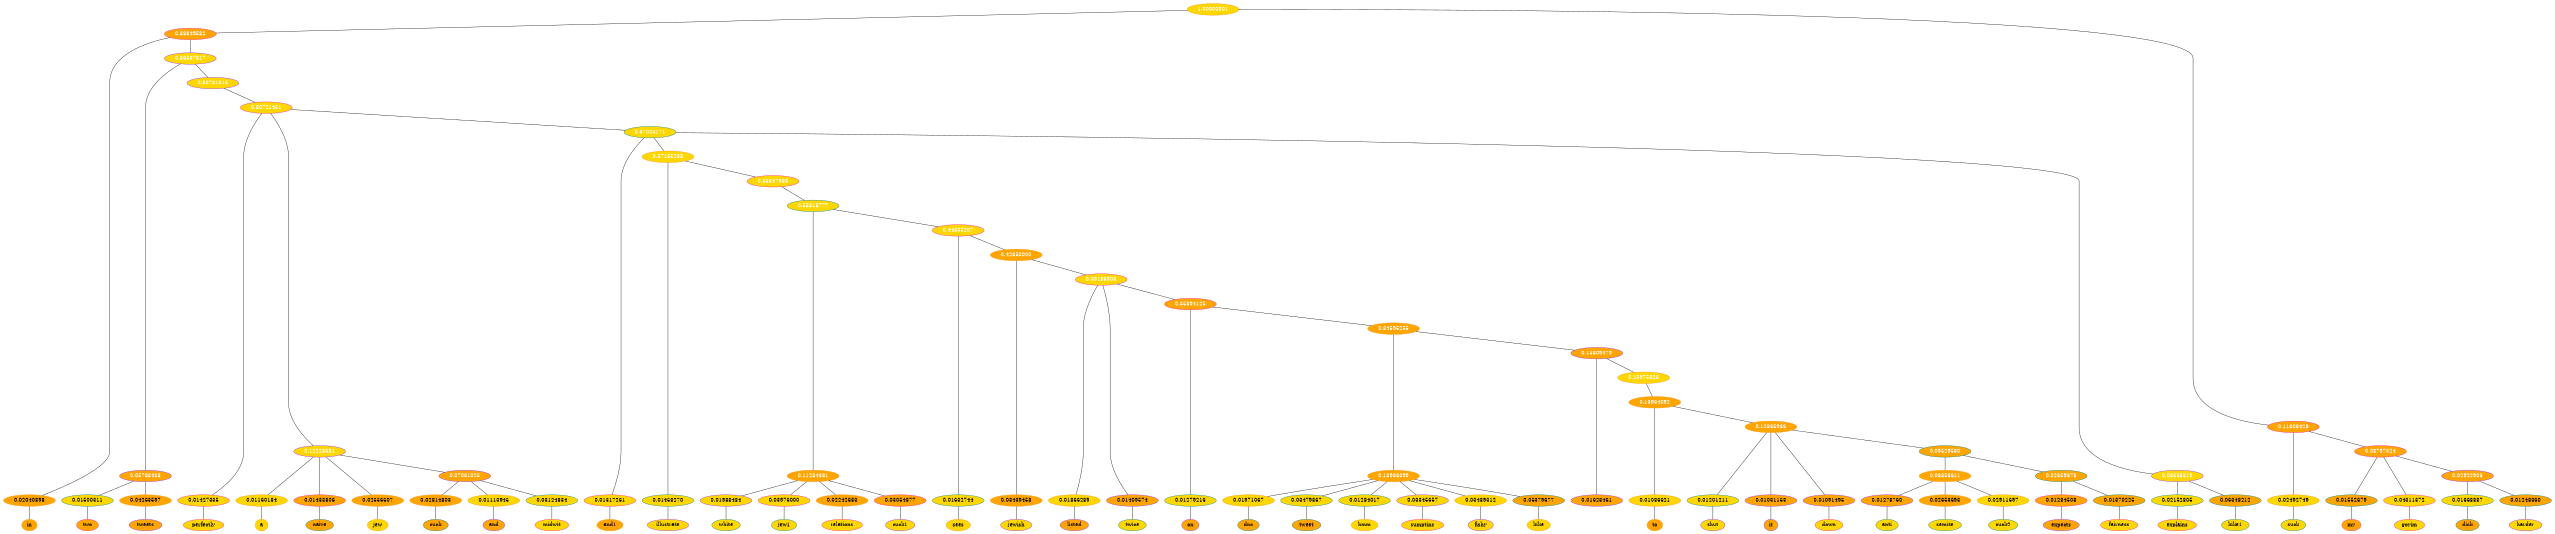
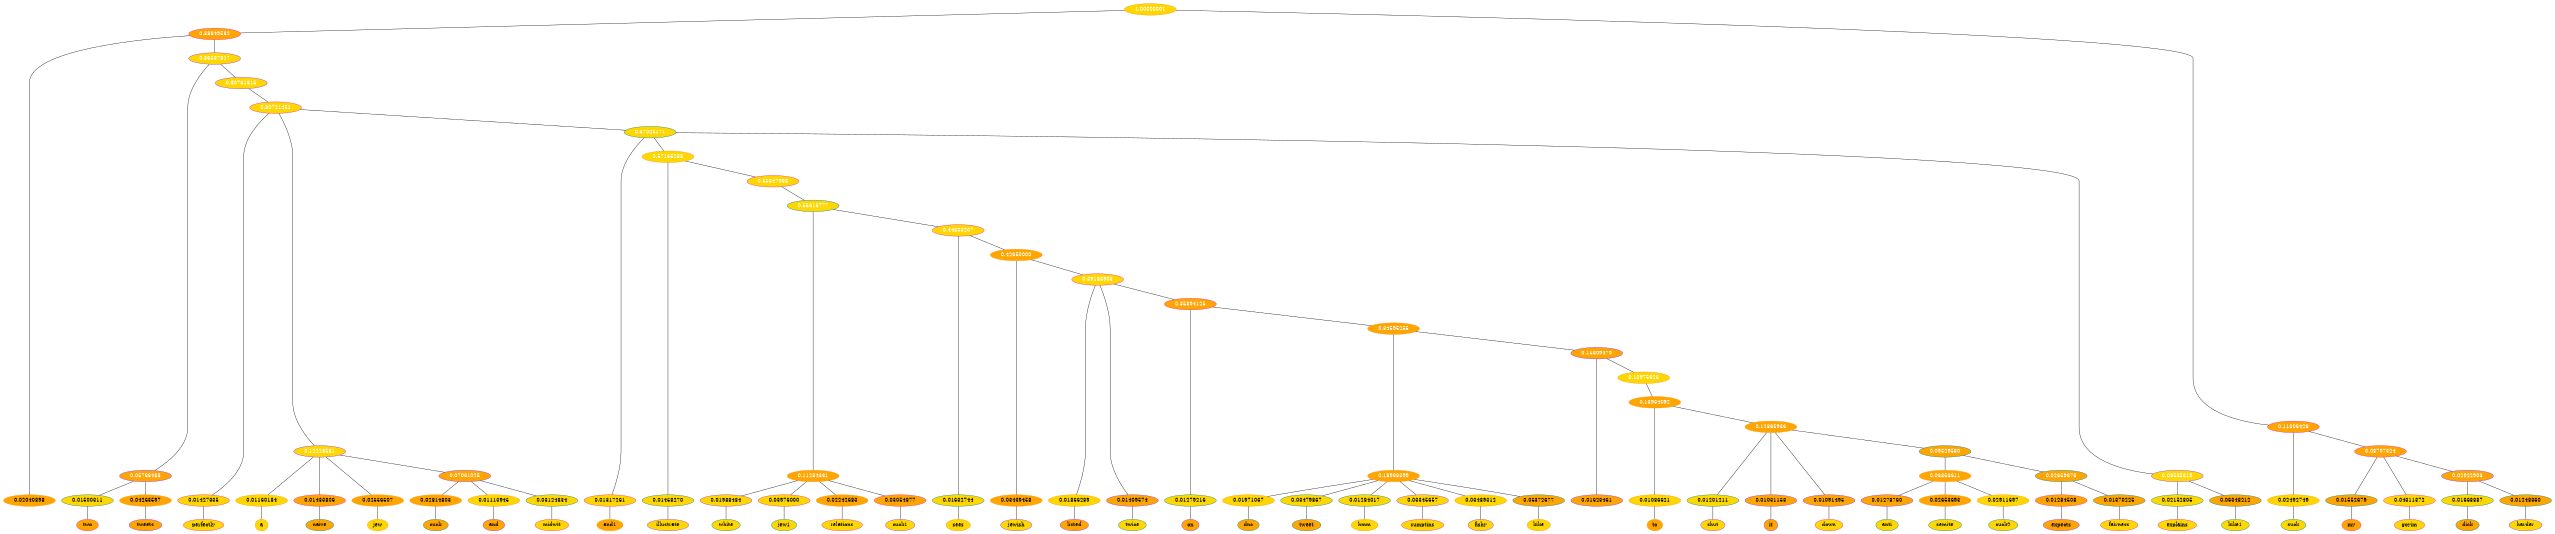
(1539, 501) -> (1539, 501)
(29, 525) -> none
